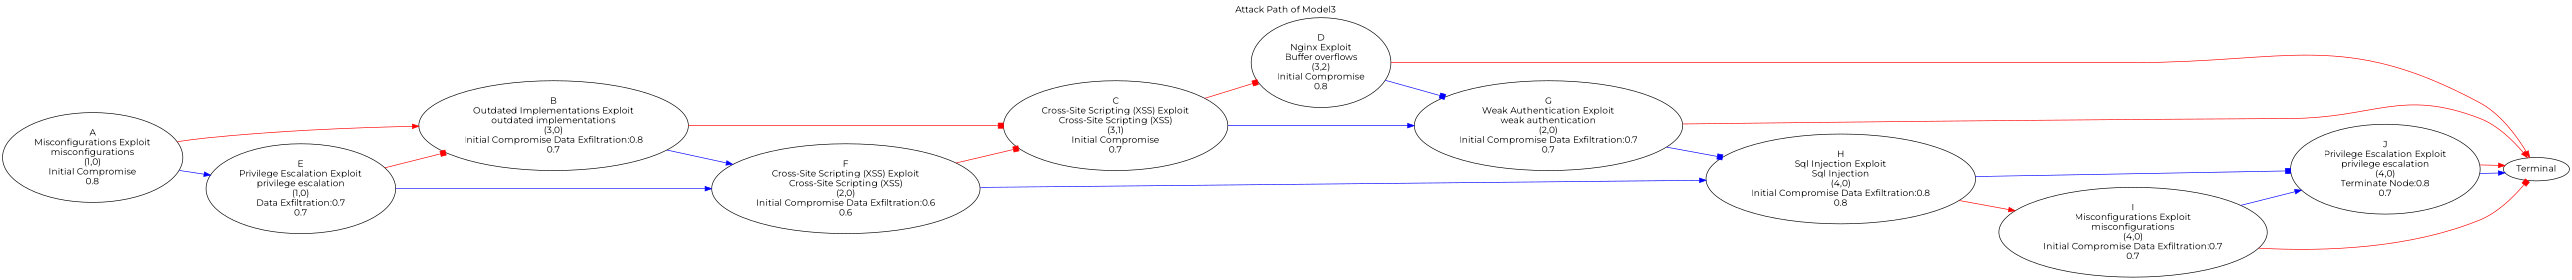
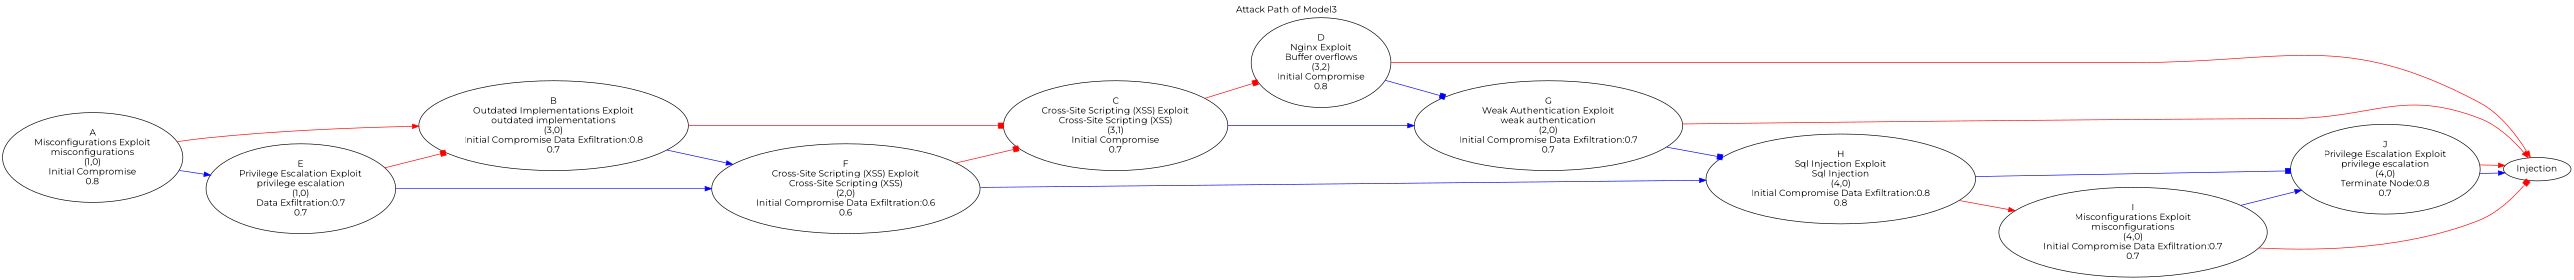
(2536, 169) -> (2537, 169)
